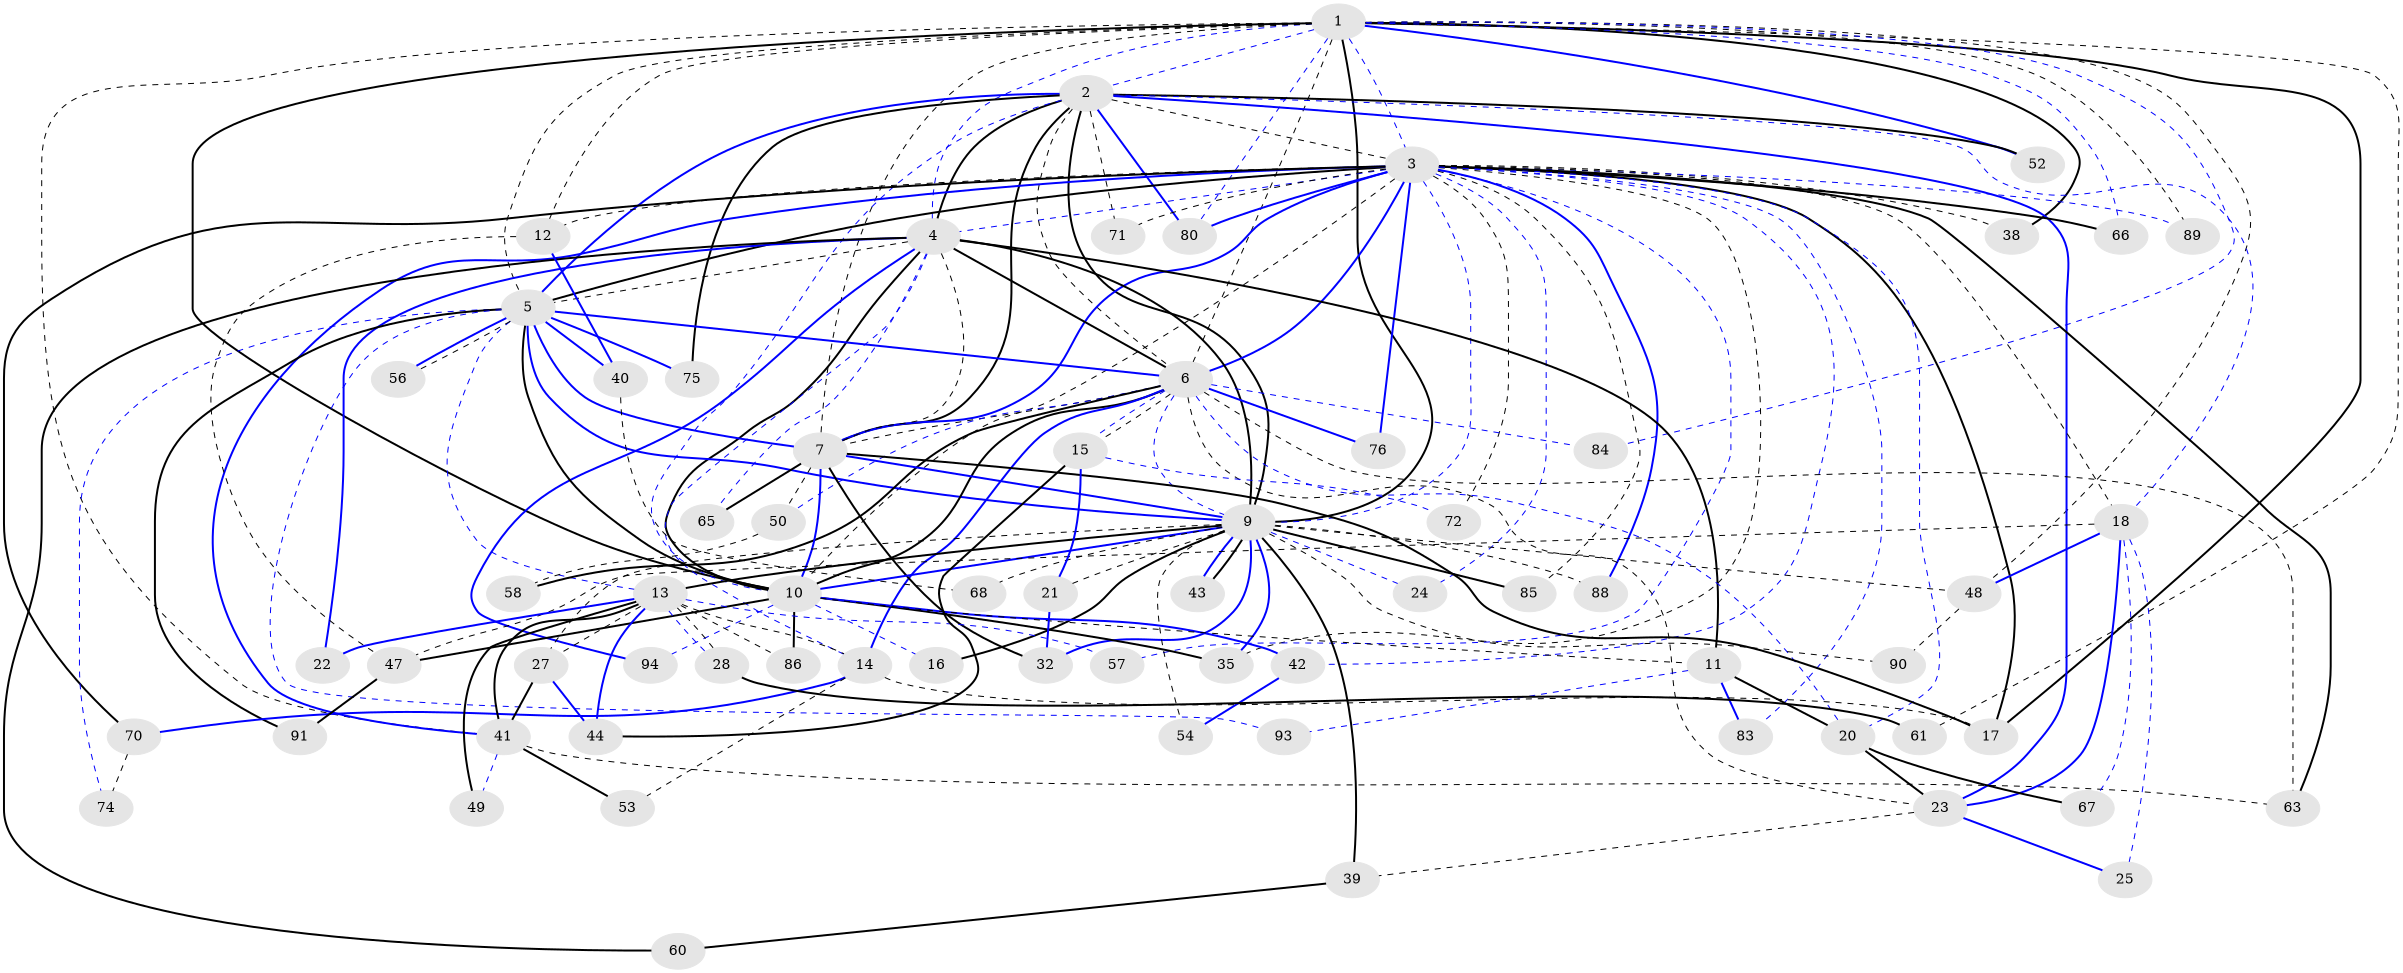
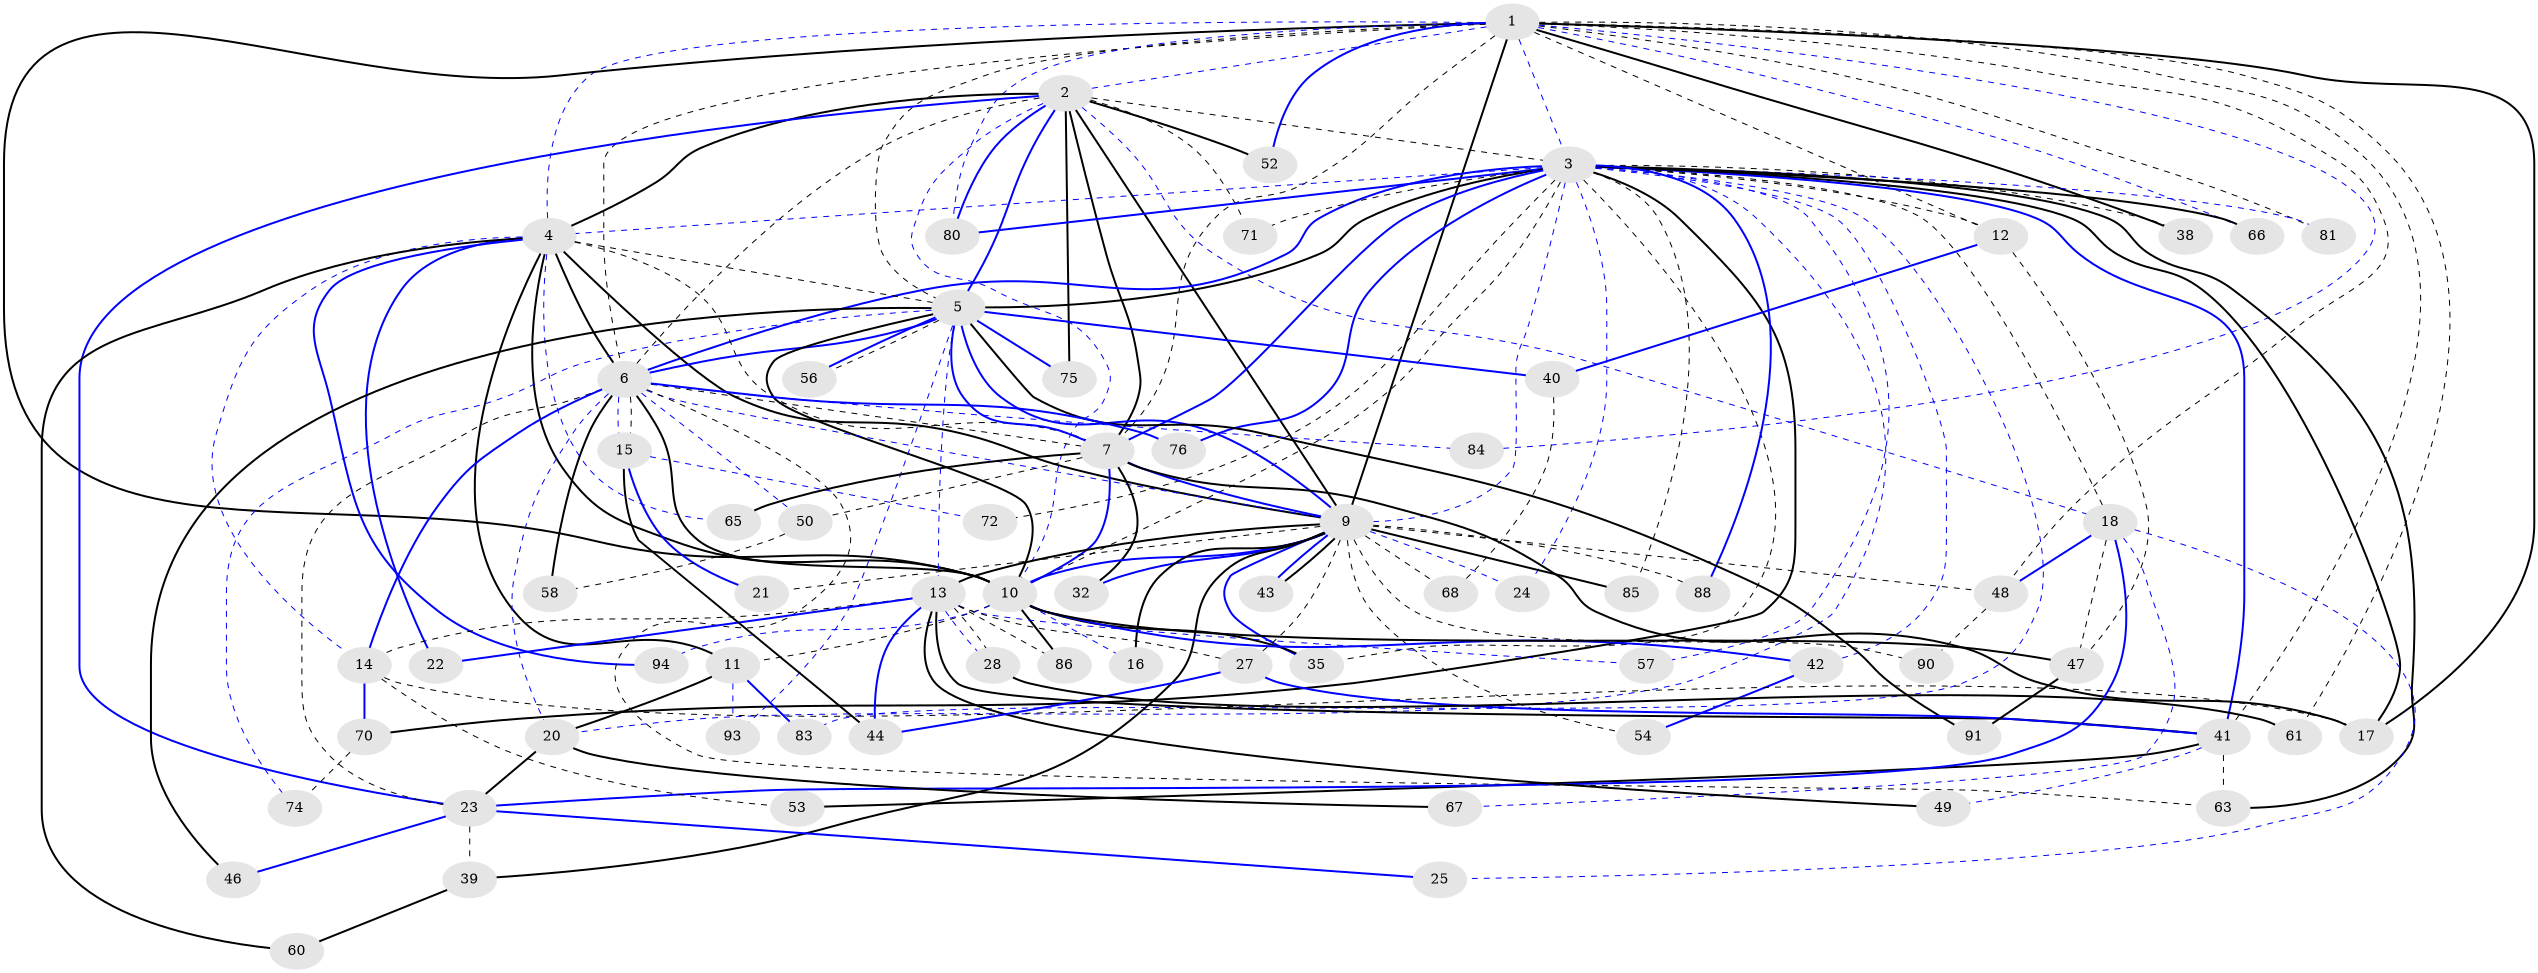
(2193, 236) -> (2329, 236)
(1048, 630) -> none
(523, 700) -> (1730, 713)
none -> (233, 880)
